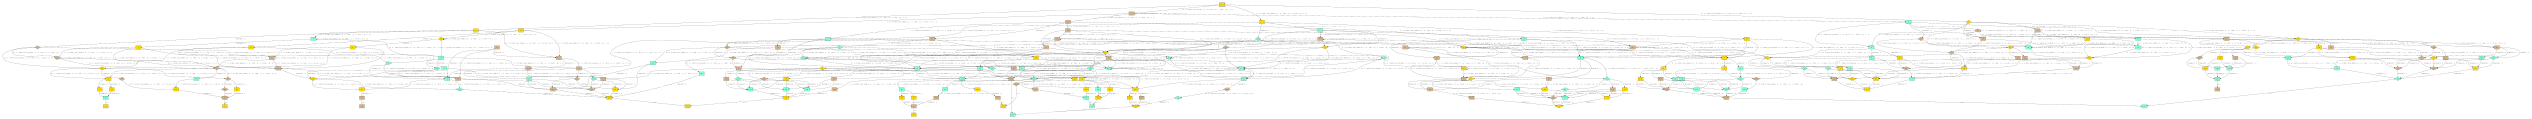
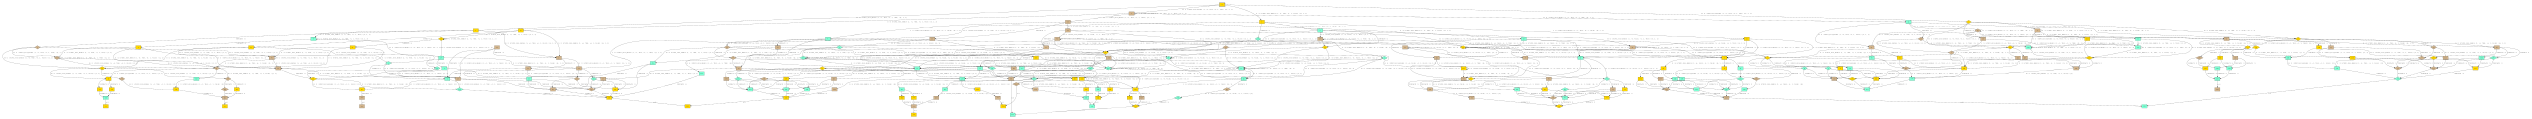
(1872, 47) -> (1872, 47)
(1867, 89) -> (1867, 89)
